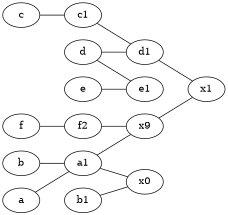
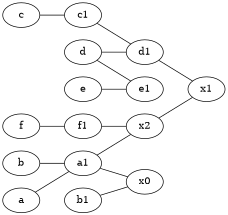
(83, 126) -> (83, 126)
(145, 126) -> (145, 126)
